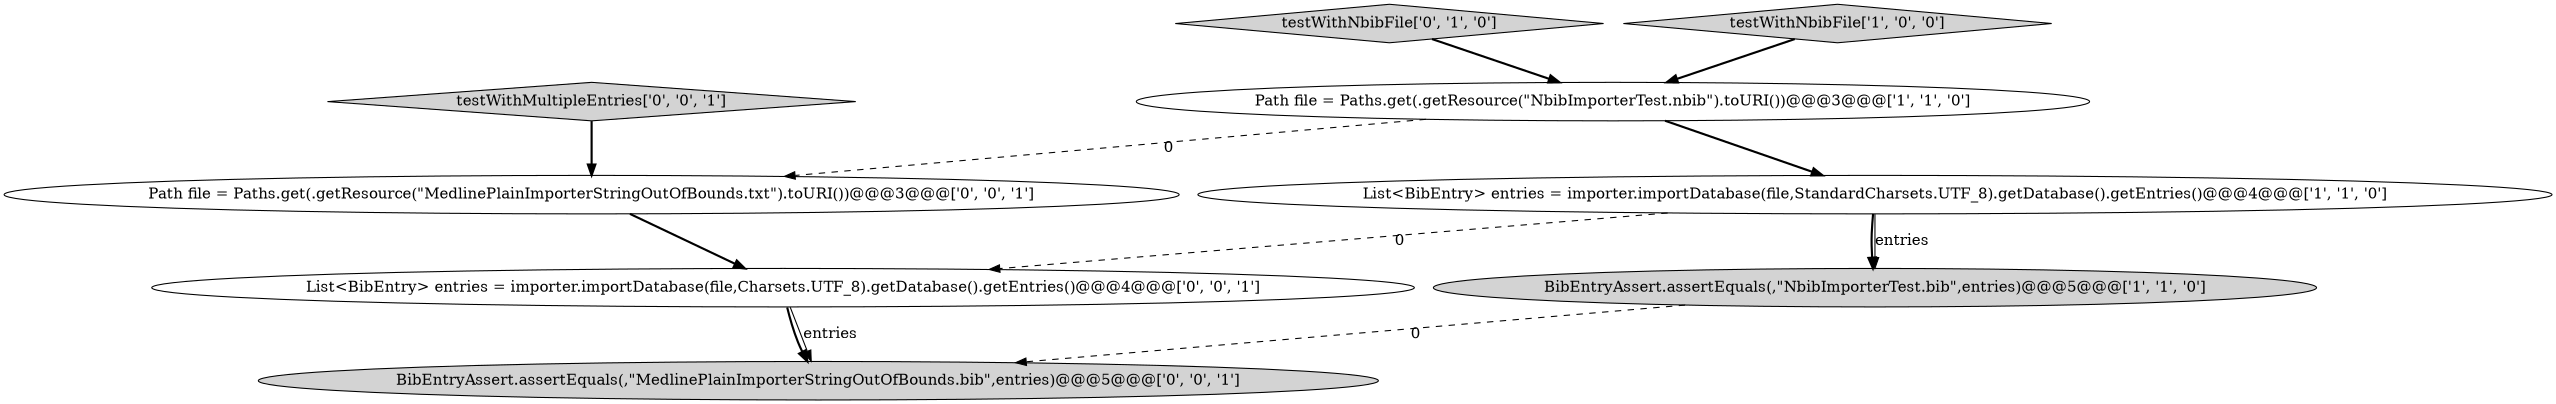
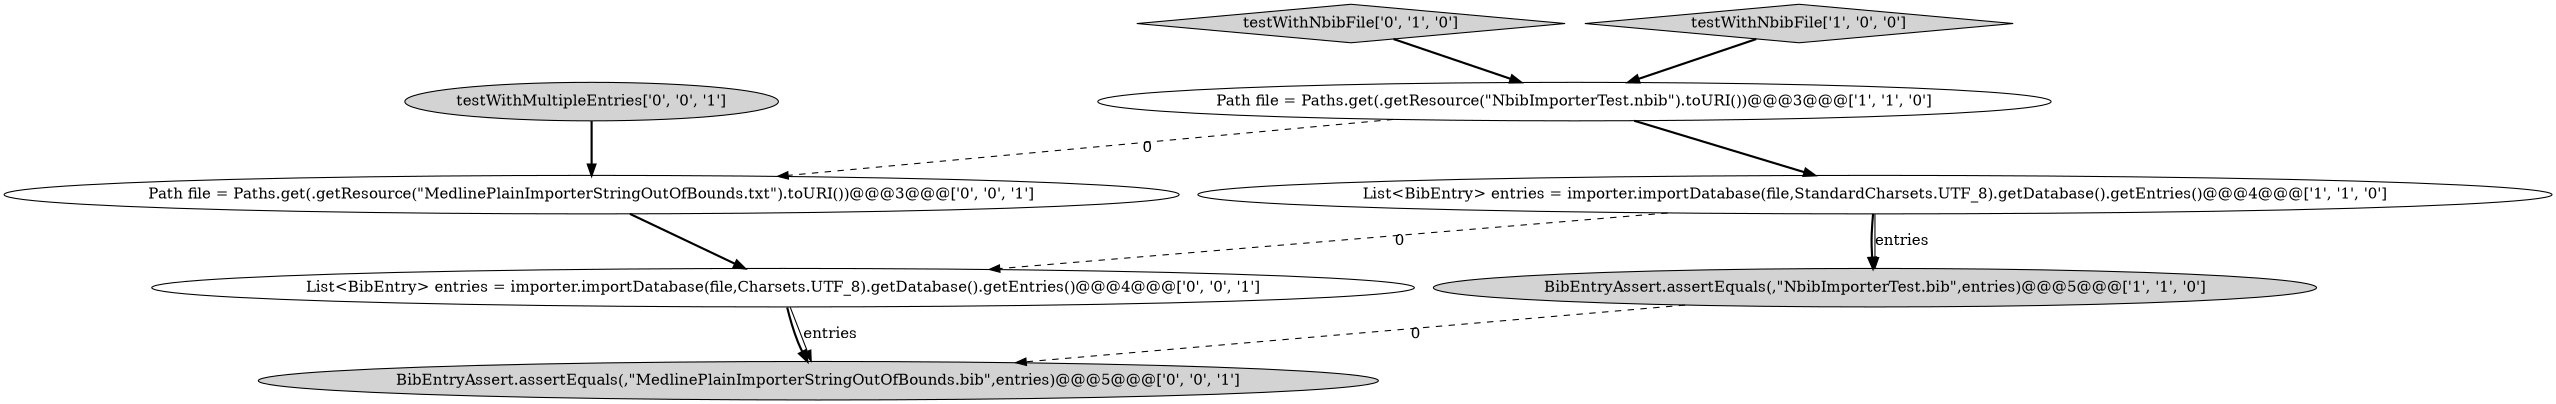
(592, 102) -> (592, 102)
